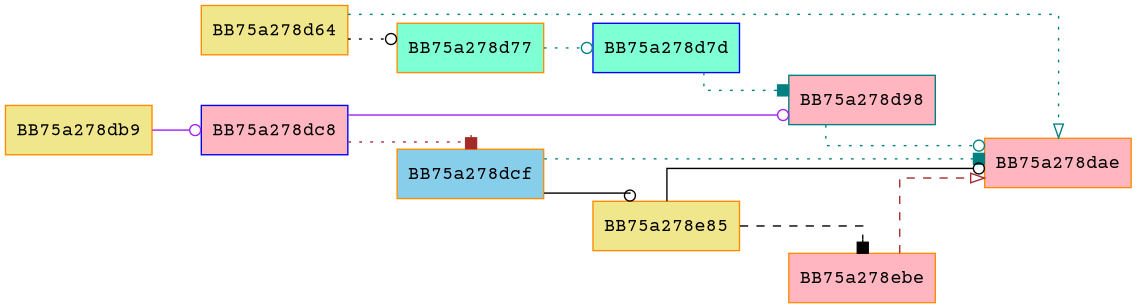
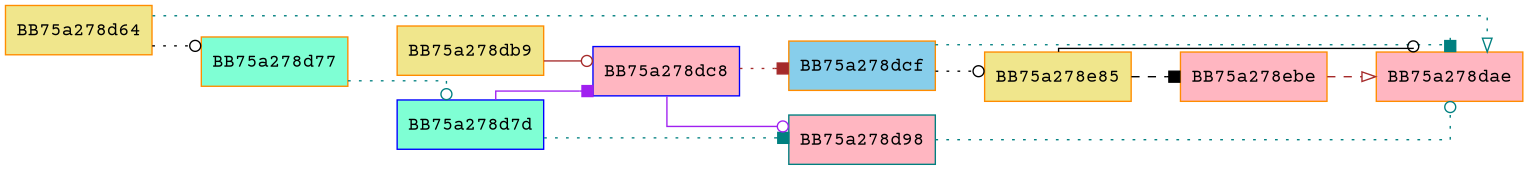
none -> (533, 91)
(171, 130) -> (563, 61)
(587, 193) -> (954, 71)
